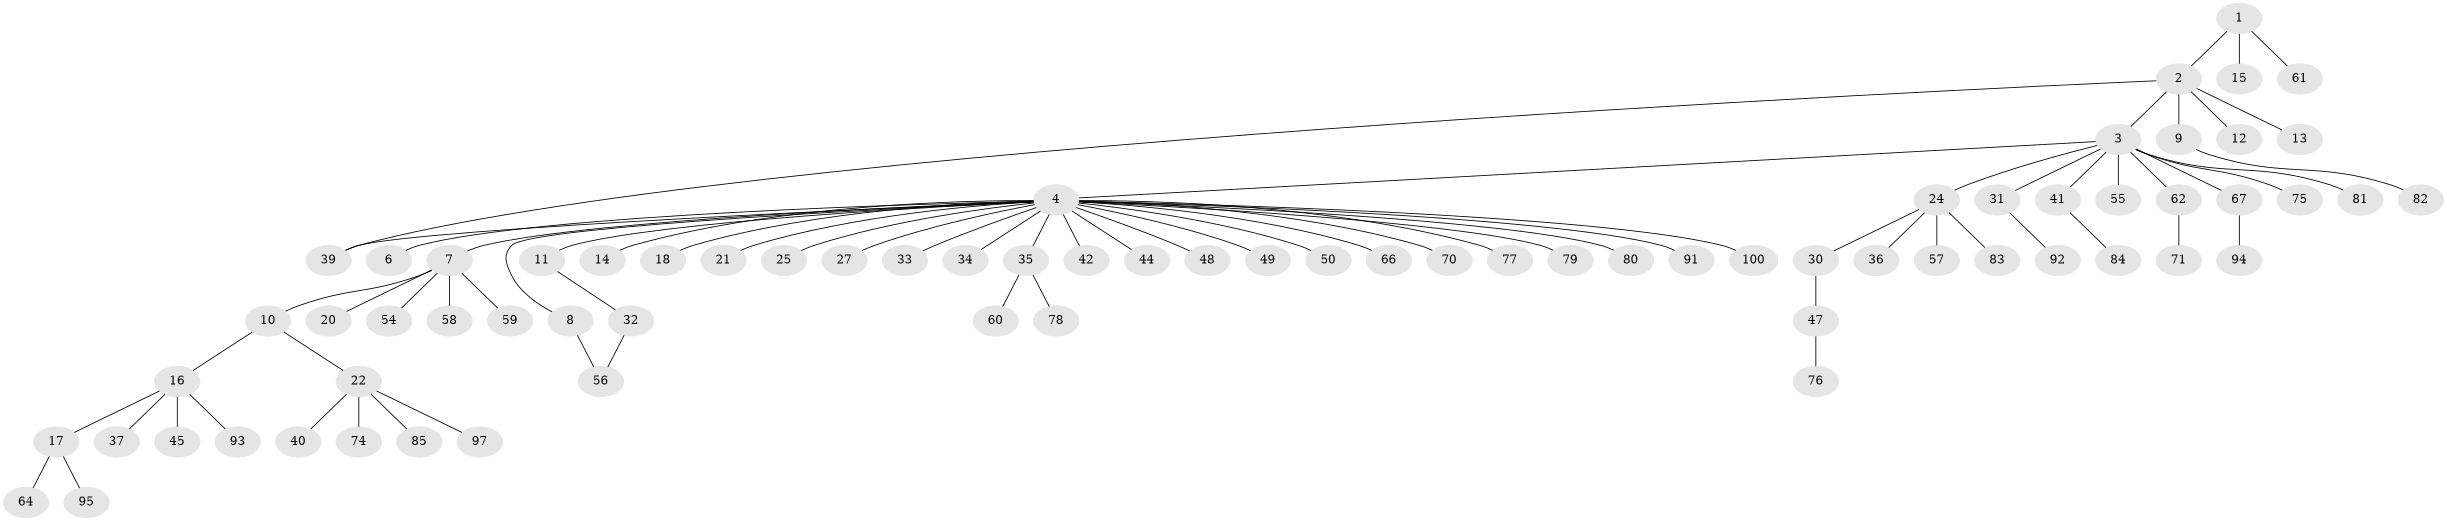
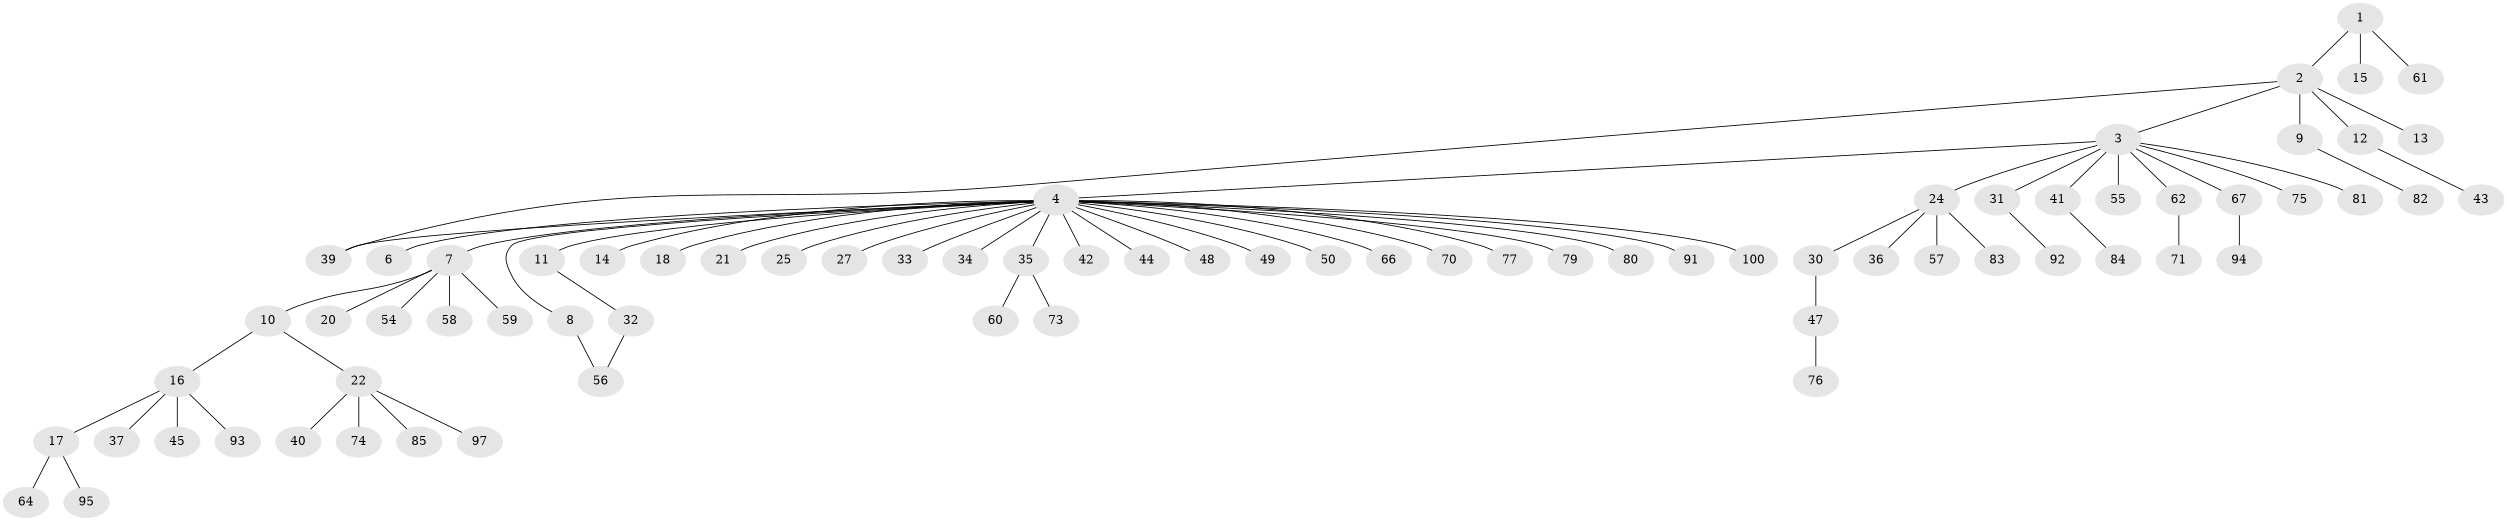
none -> (2481, 200)
(1056, 321) -> (1056, 321)
